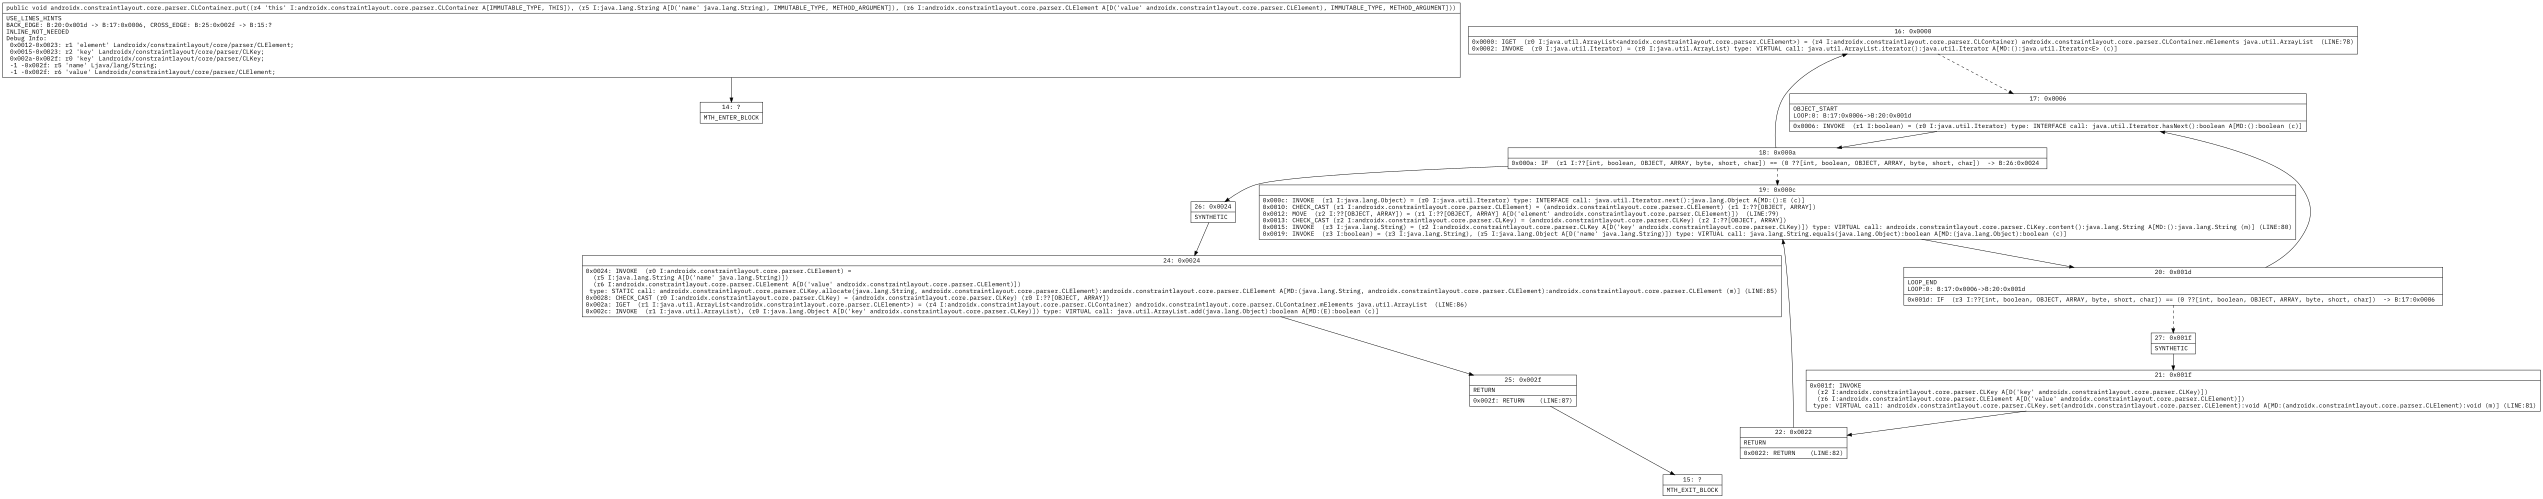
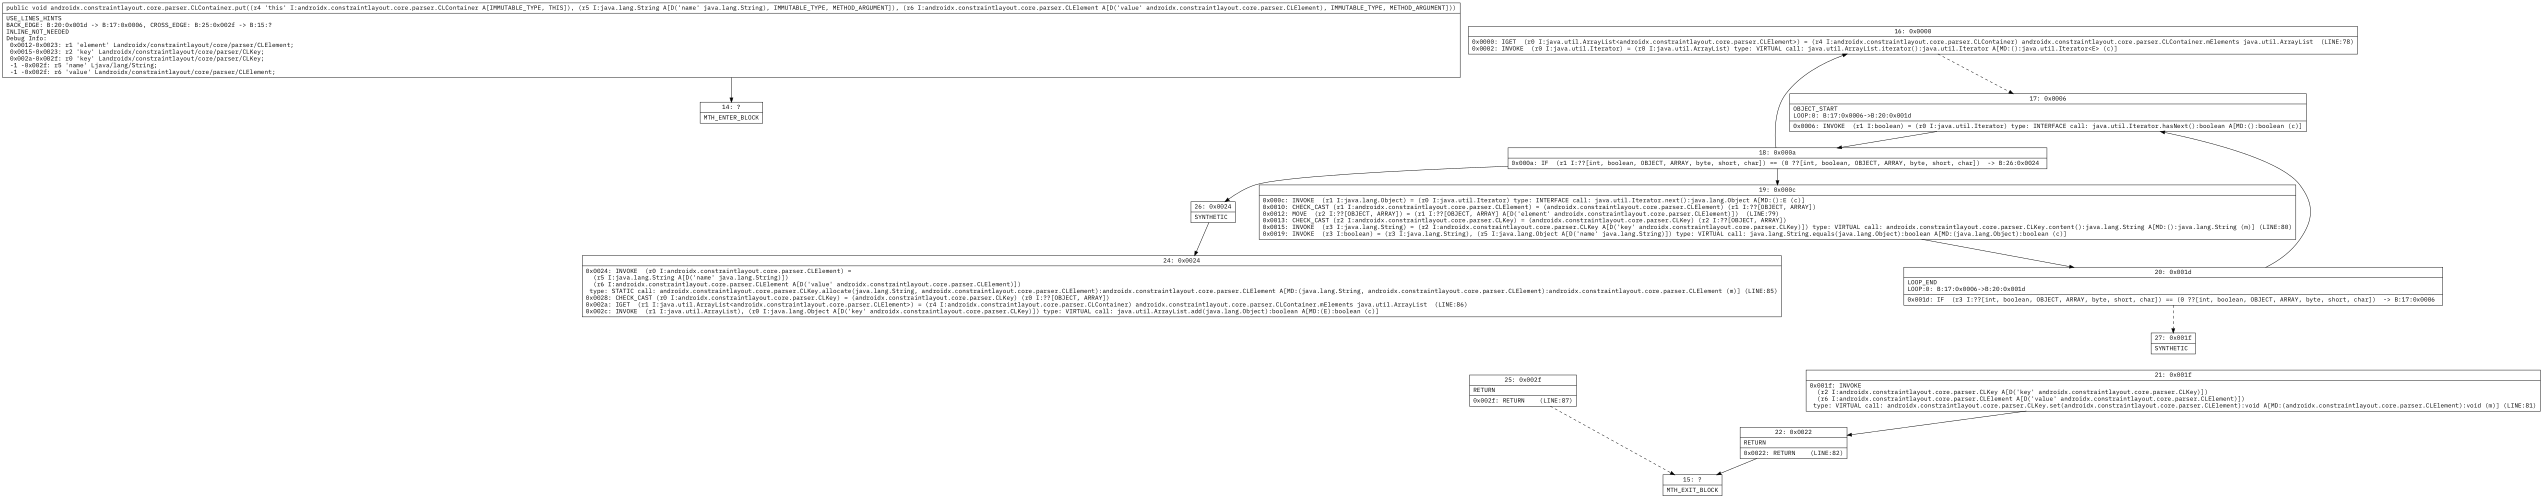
(1777, 175) -> (1777, 175)
(1791, 335) -> (1739, 466)
(1375, 345) -> none
(2173, 360) -> none
(1610, 439) -> (1610, 439)
